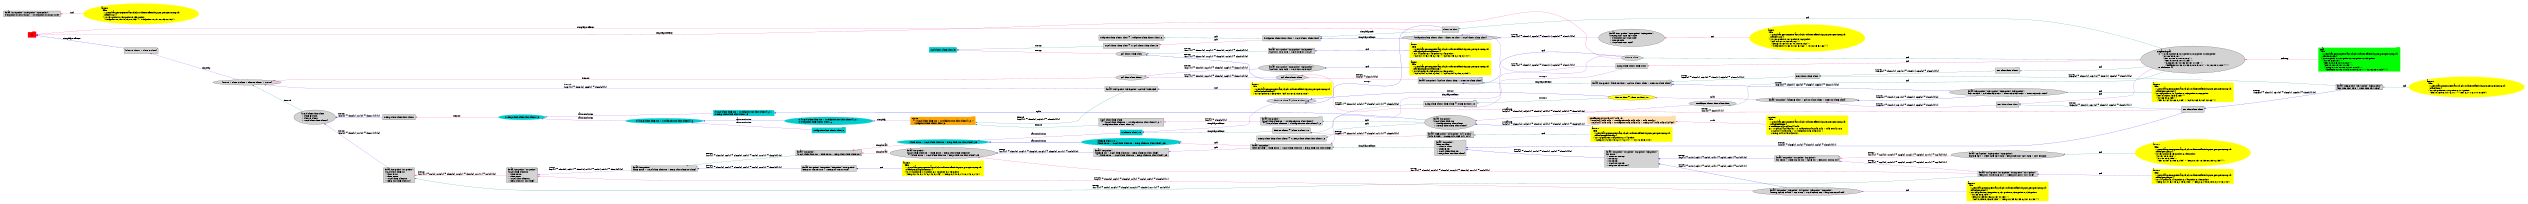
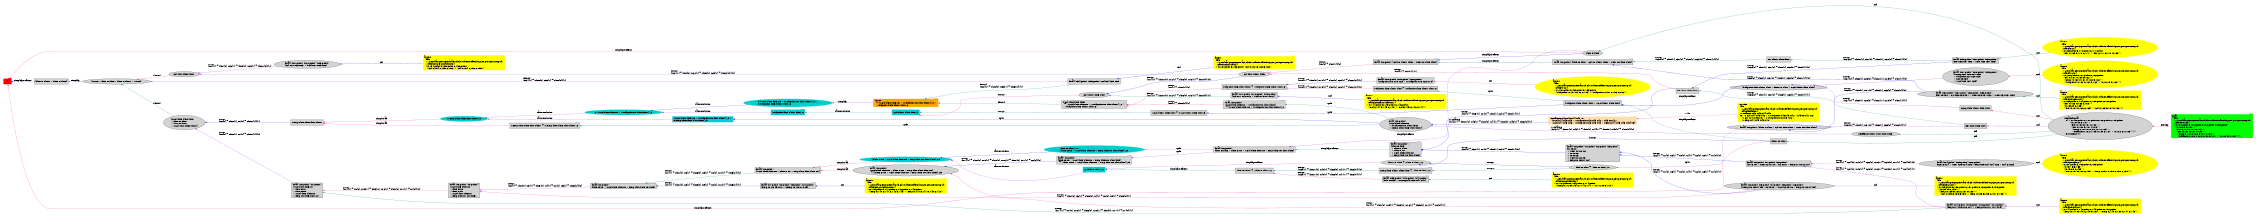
(1367, 32) -> (1687, 119)
(1212, 43) -> (1386, 113)
(1543, 51) -> (1491, 55)
(2008, 71) -> none
(1535, 78) -> none
none -> (1254, 87)
(1632, 97) -> (1593, 167)
(2101, 107) -> (1833, 101)
none -> (849, 112)
(457, 116) -> (382, 119)
none -> (417, 126)
